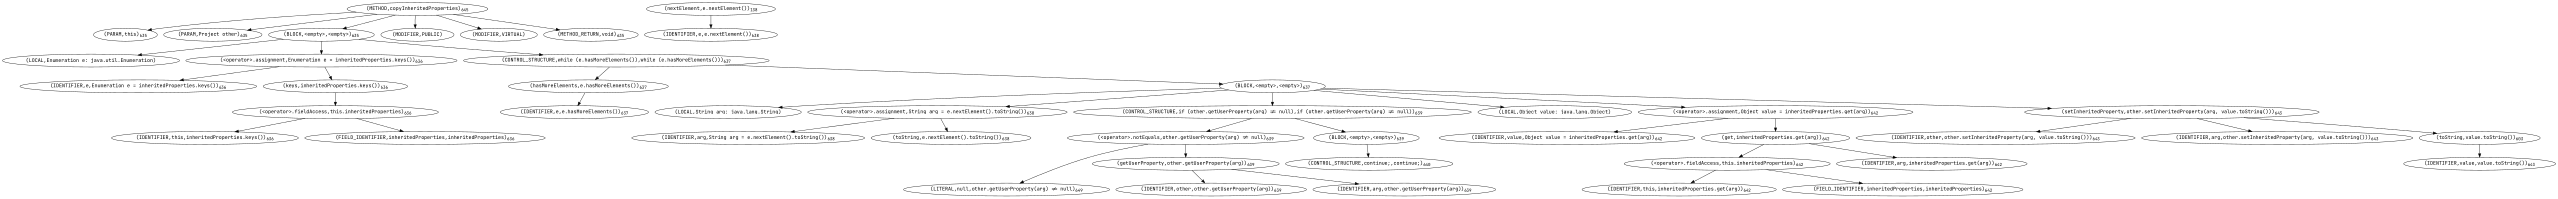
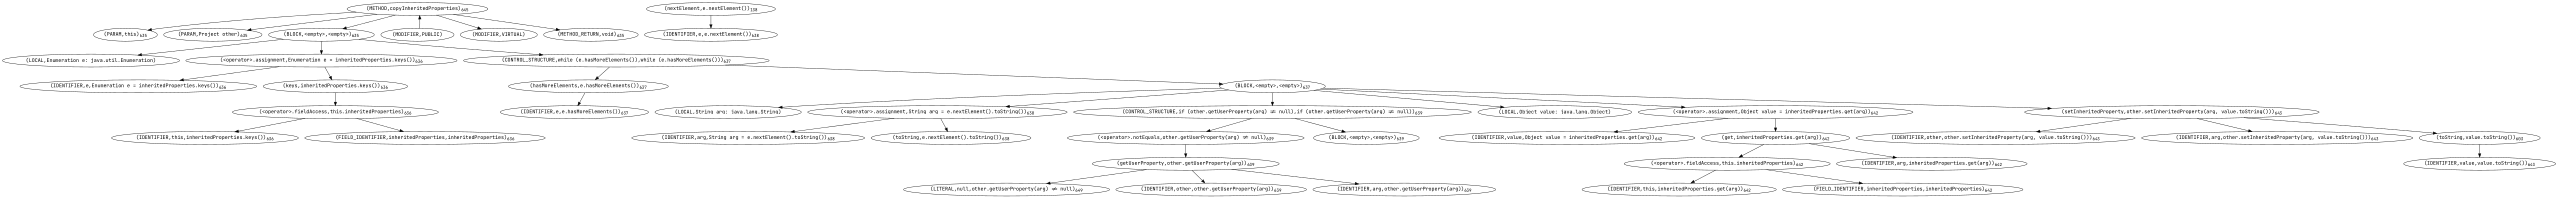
(415, 20) -> (420, 24)
(1085, 159) -> (1098, 176)
(1369, 164) -> none
